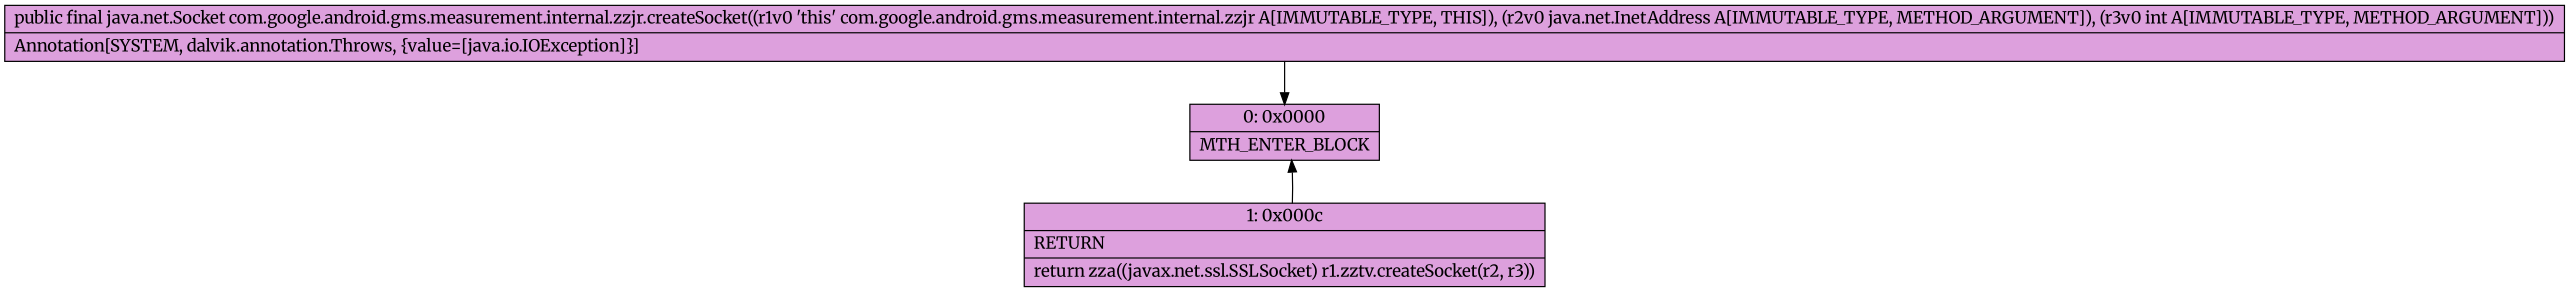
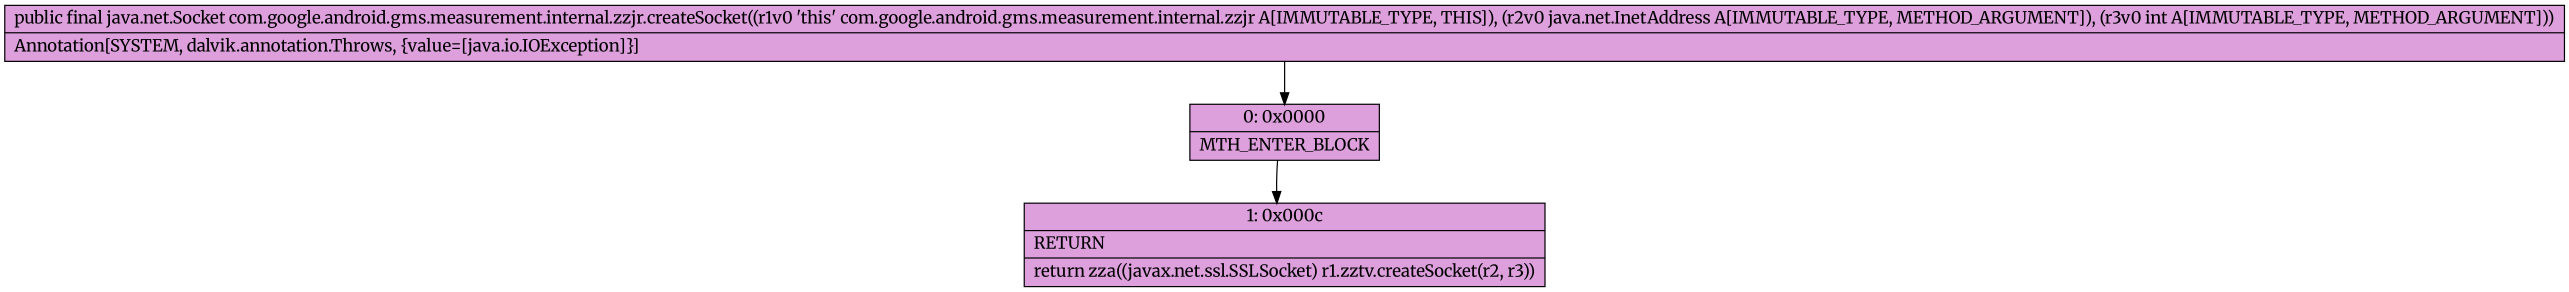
(1293, 188) -> (1277, 176)
